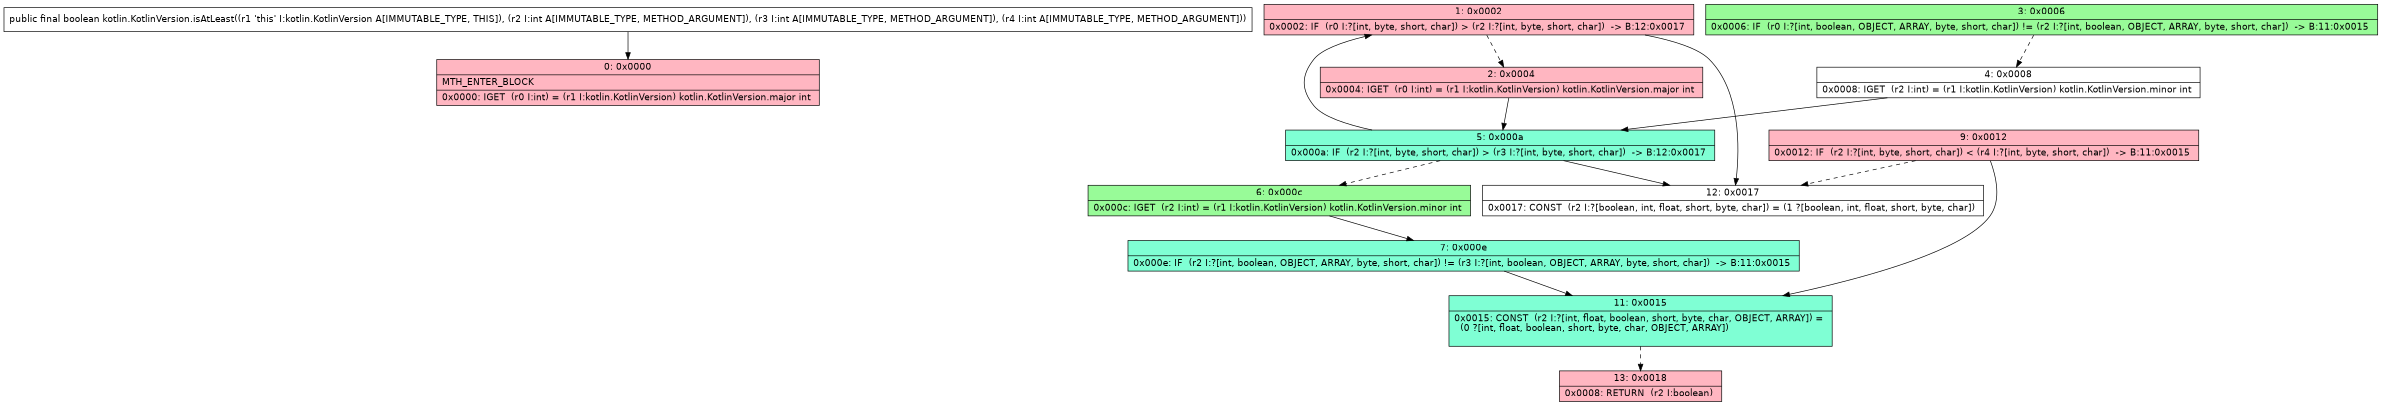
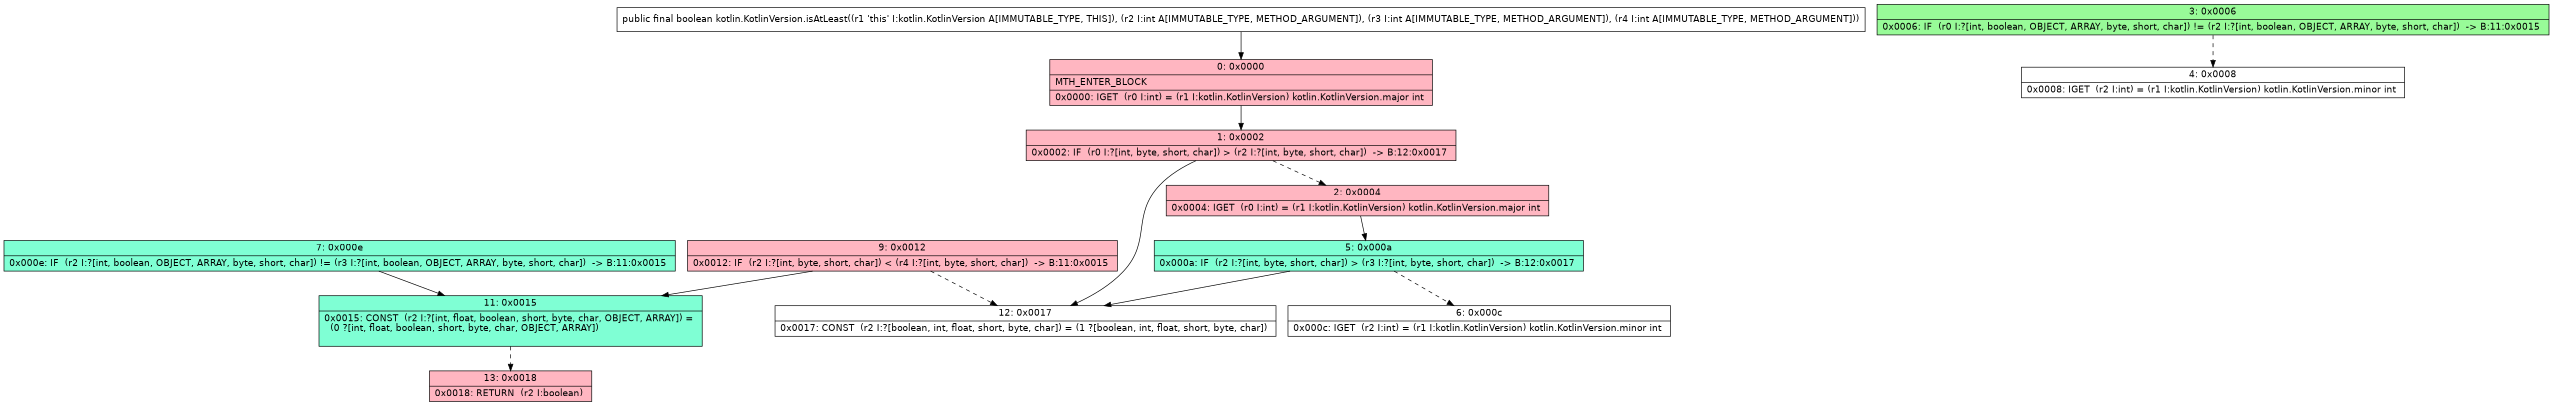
(1305, 86) -> (1241, 114)
(1758, 114) -> none
(1279, 201) -> (1479, 321)
(1368, 227) -> none
(1641, 394) -> (511, 394)
